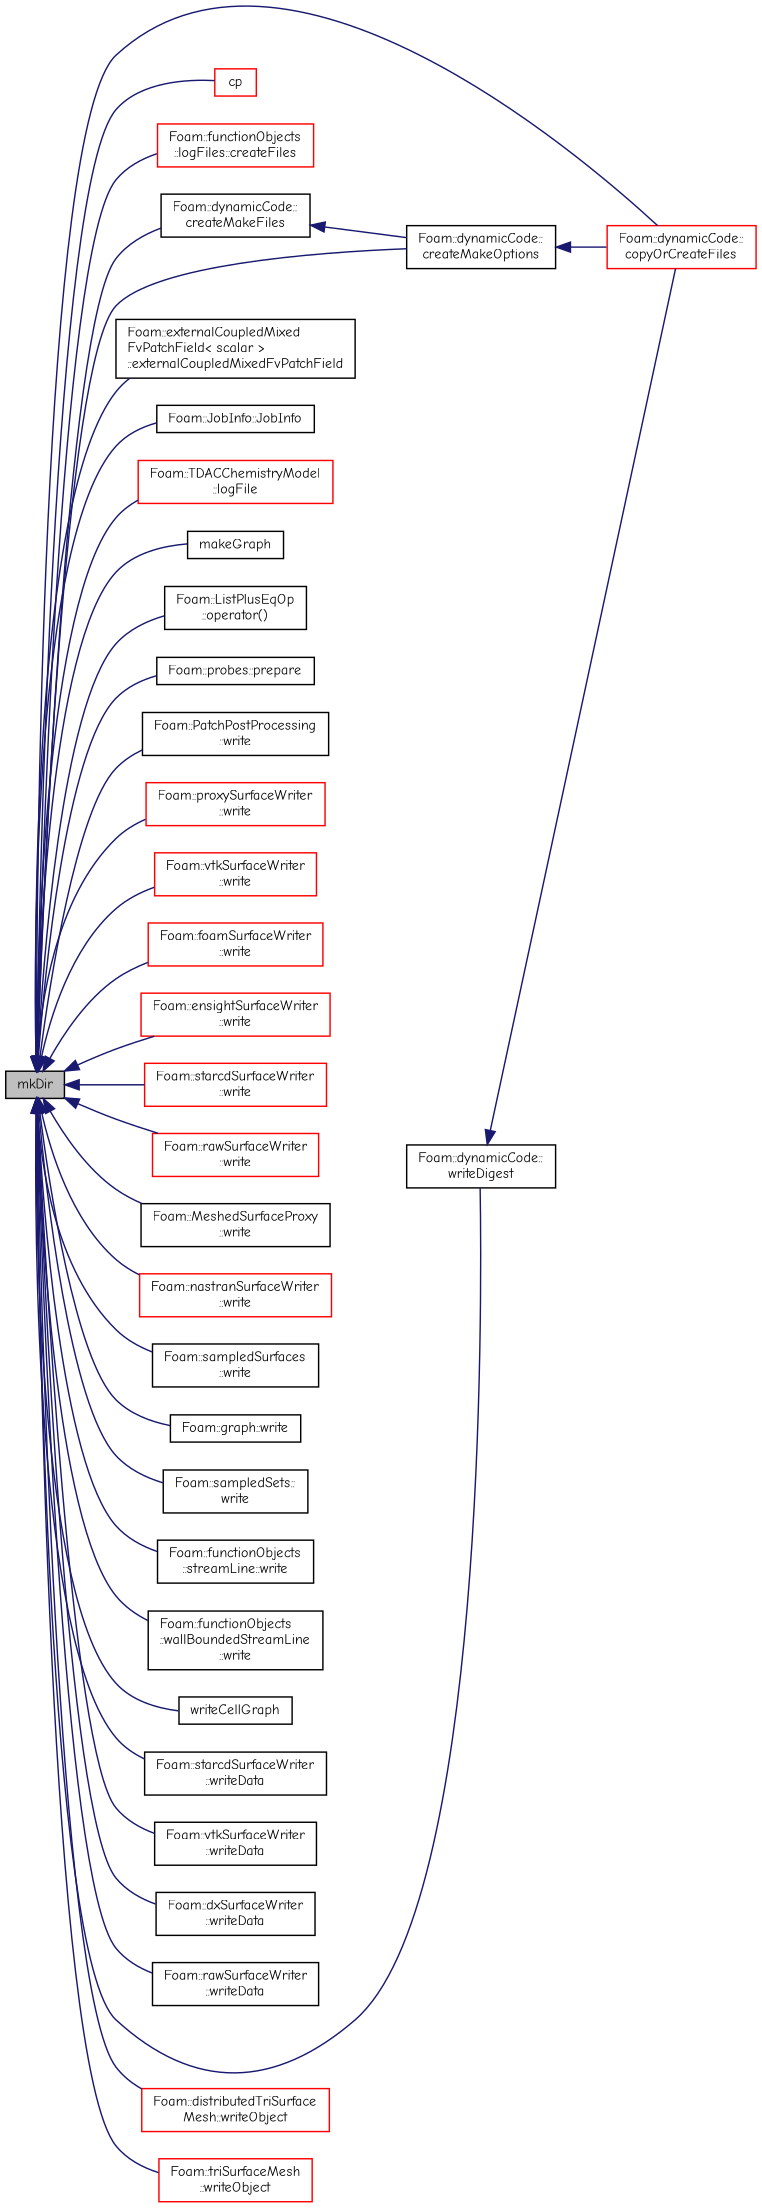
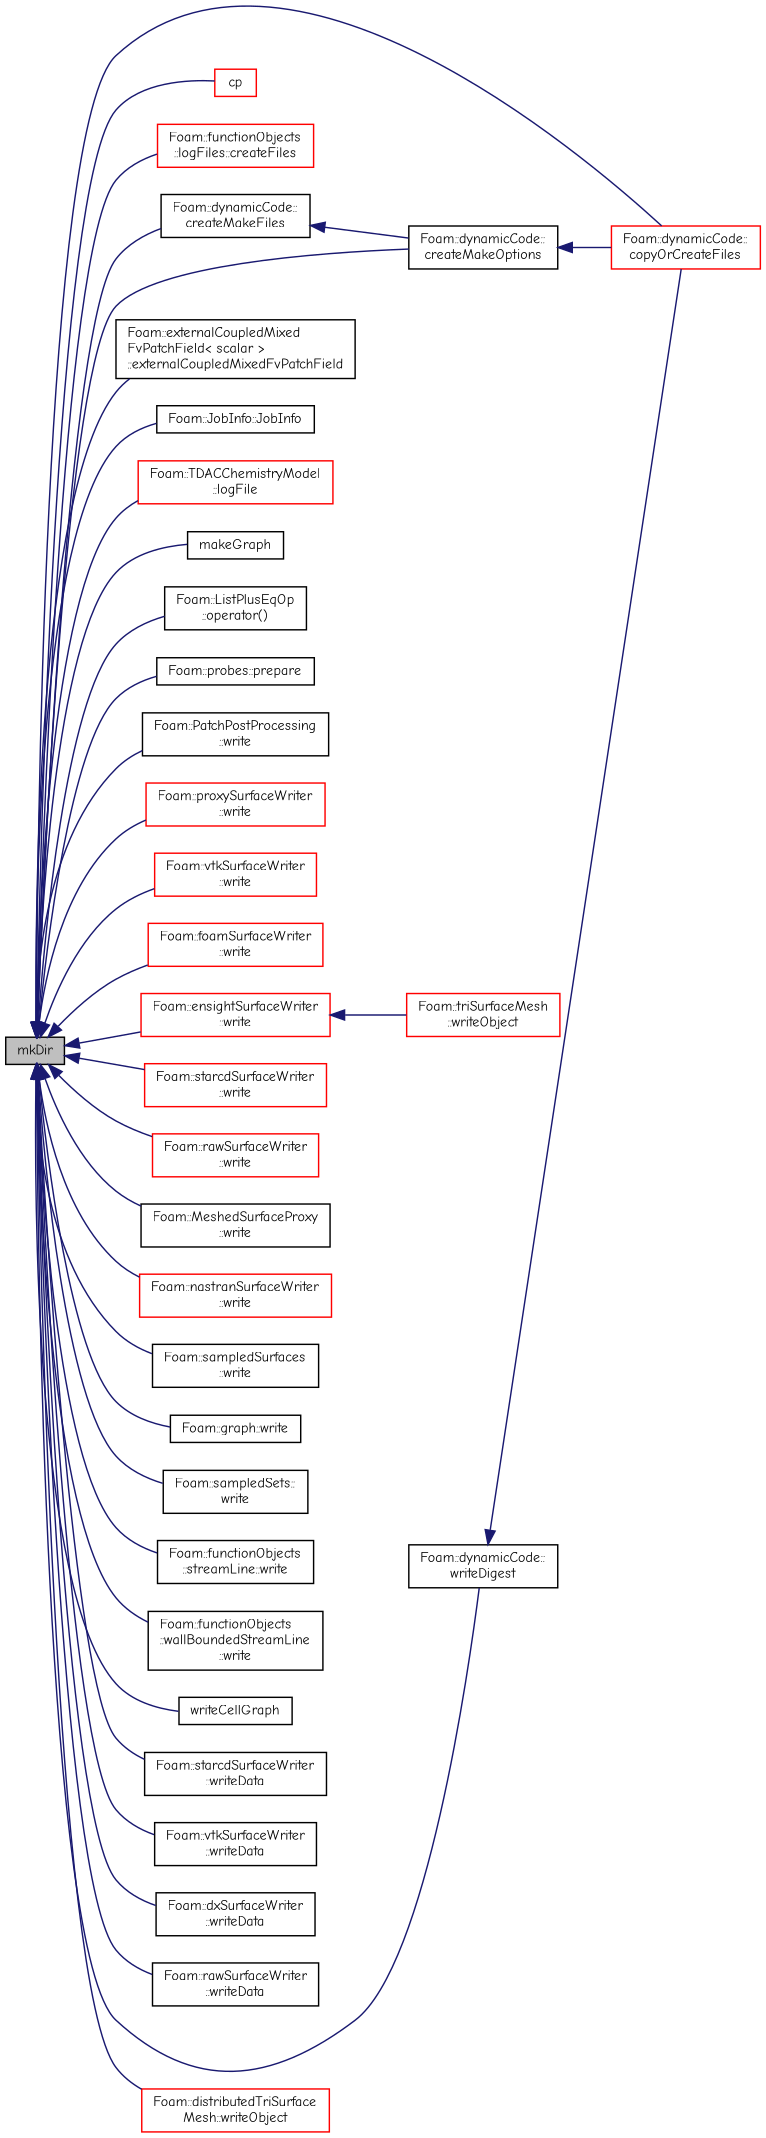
(67, 1876) -> (376, 1015)
